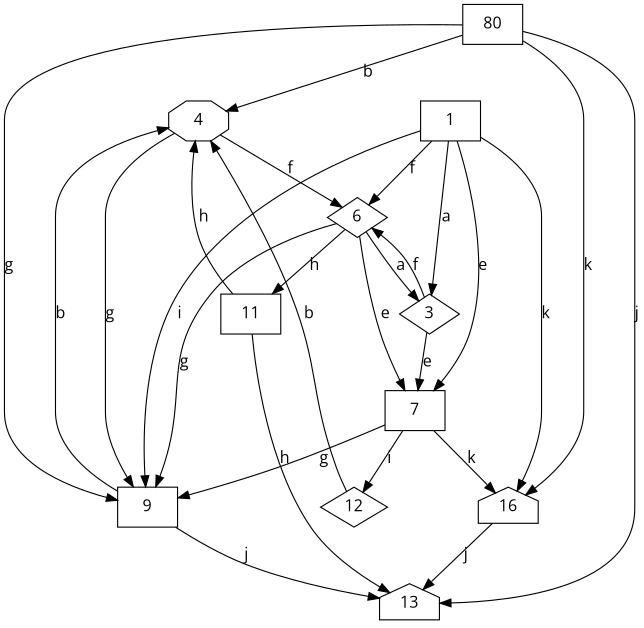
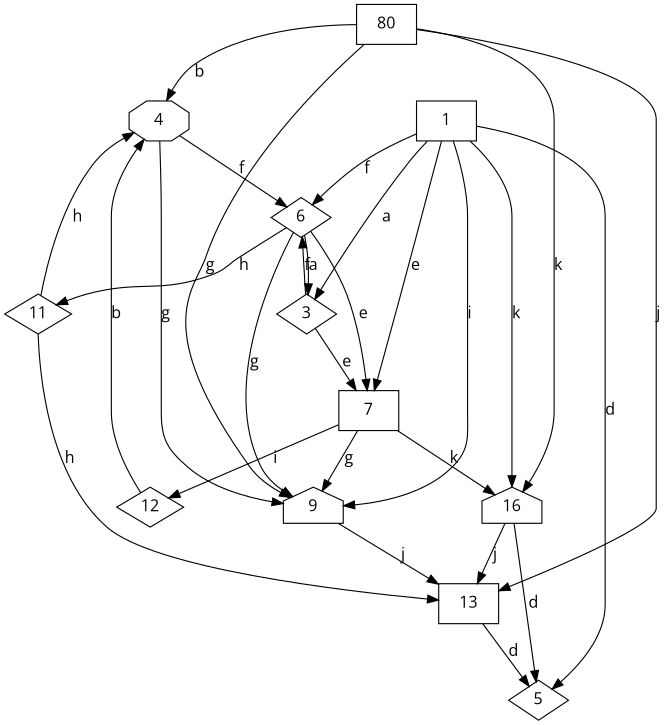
(55, 295) -> none
(251, 314) -> (38, 314)
(148, 507) -> (313, 507)
(409, 604) -> (469, 604)
none -> (539, 700)
